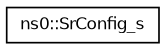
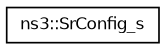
(83, 25) -> (83, 25)
